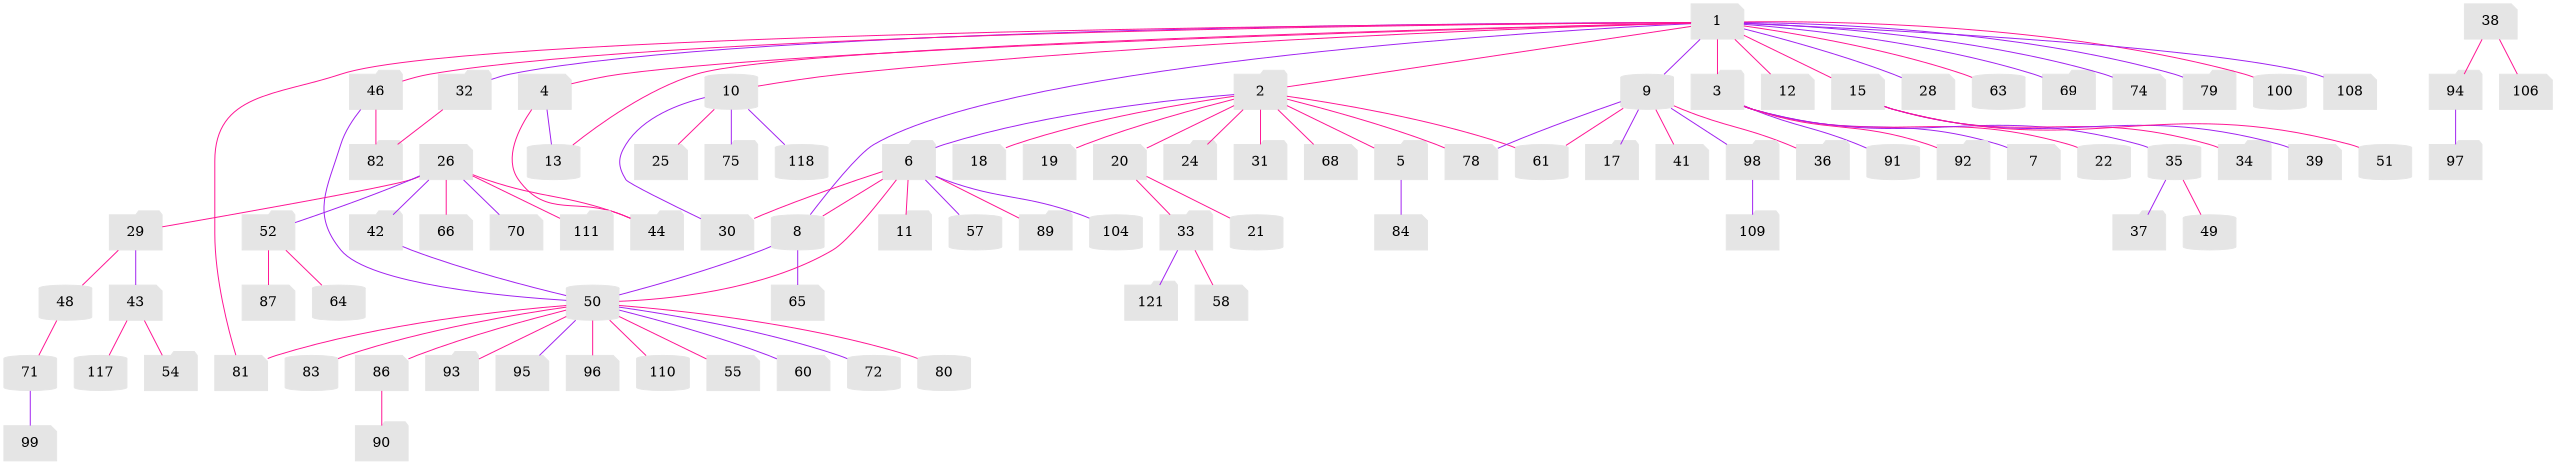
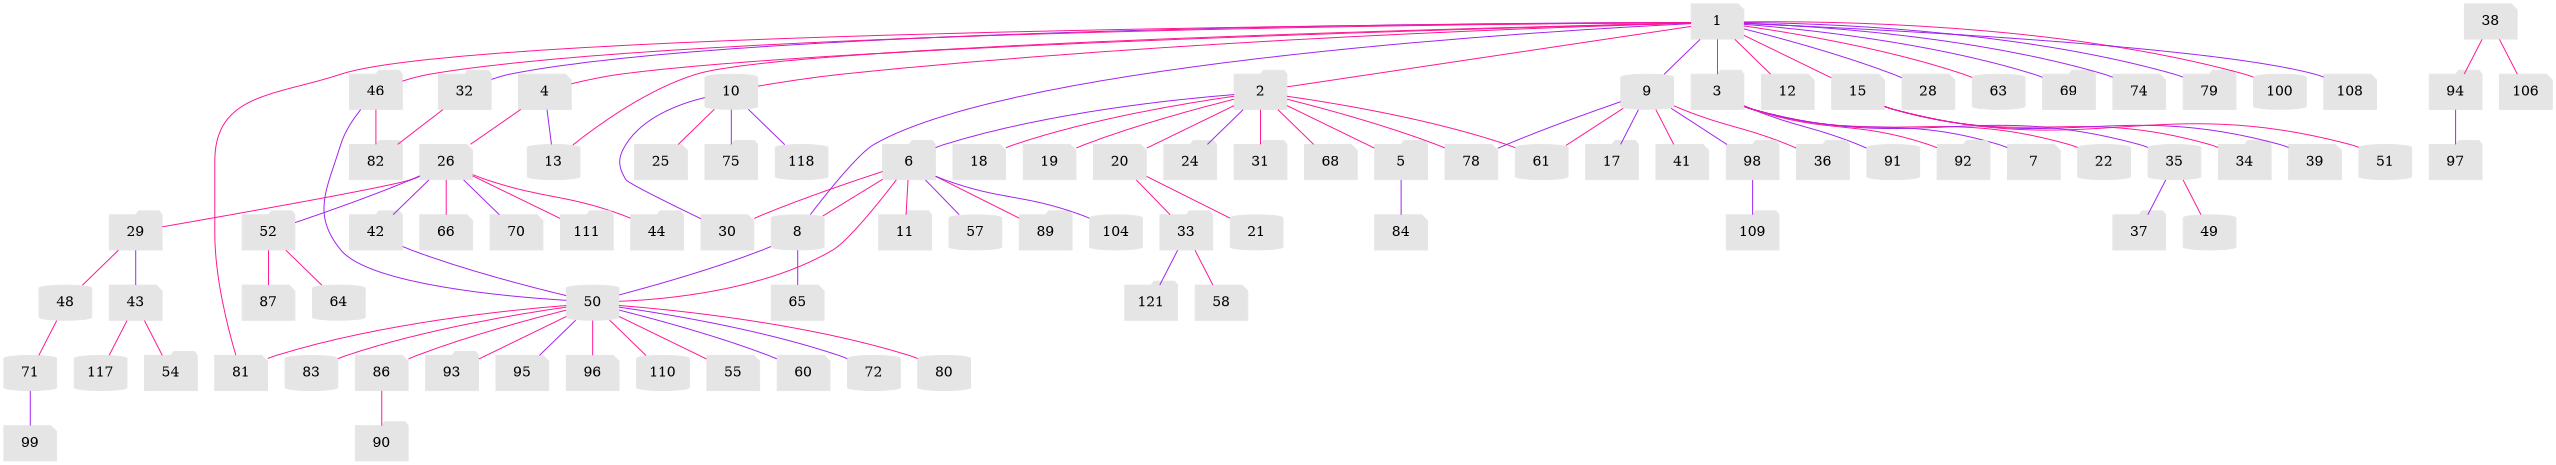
(1225, 127) -> (1225, 127)
(548, 202) -> (496, 127)
